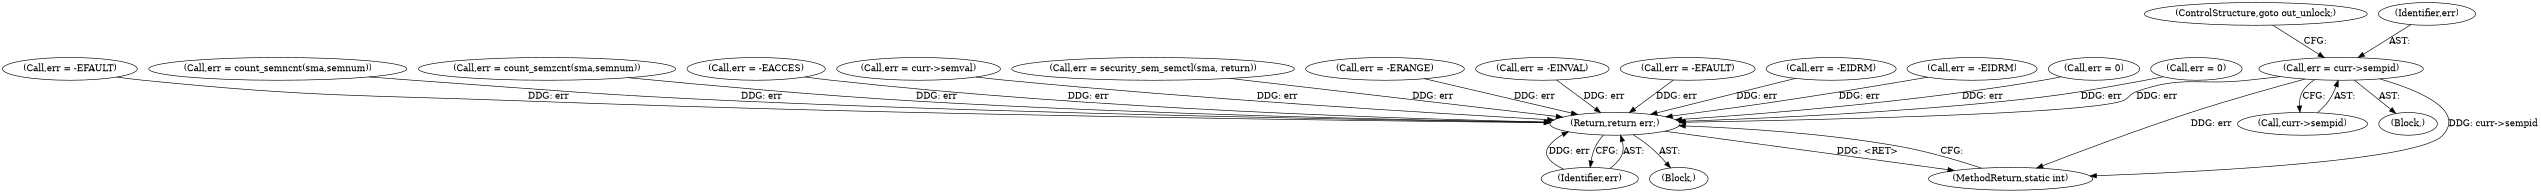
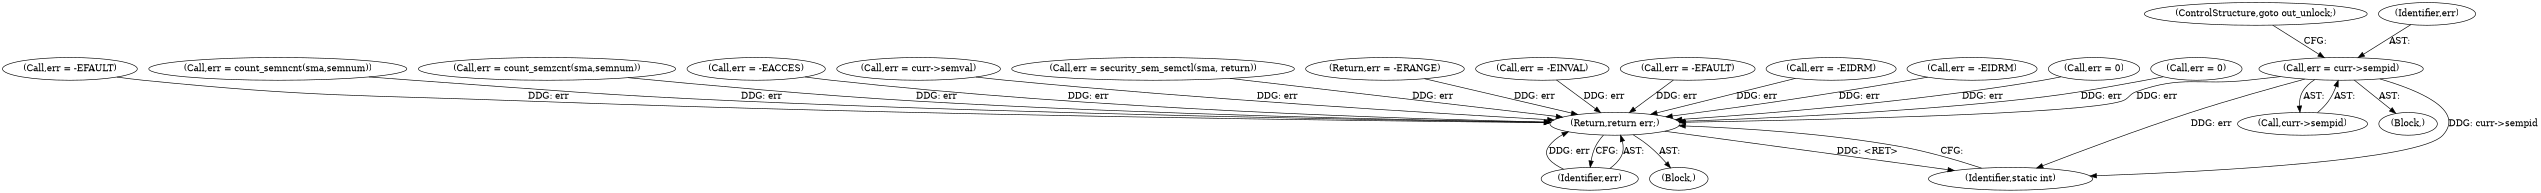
(1385, 69) -> (1385, 69)
(2316, 96) -> (2316, 96)
(2011, 179) -> (2011, 179)
